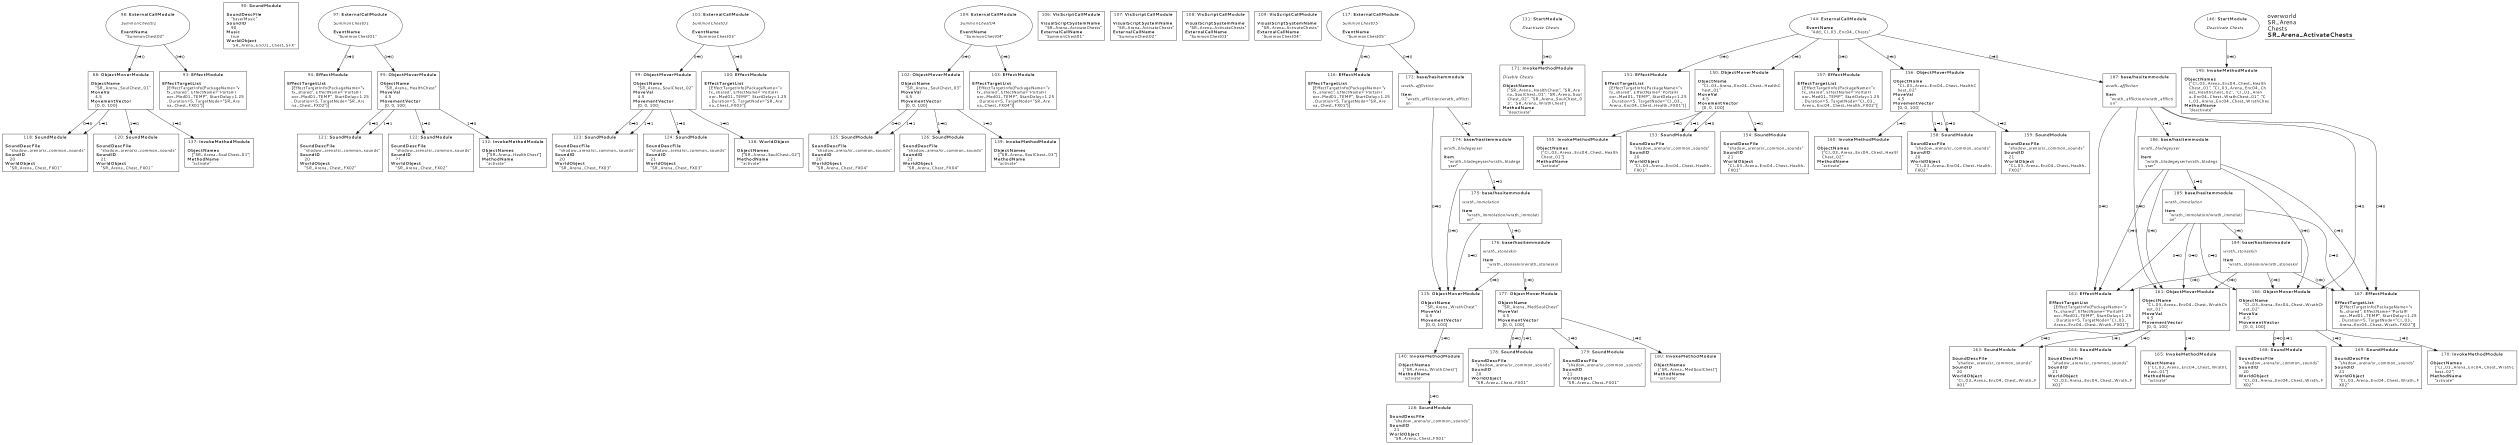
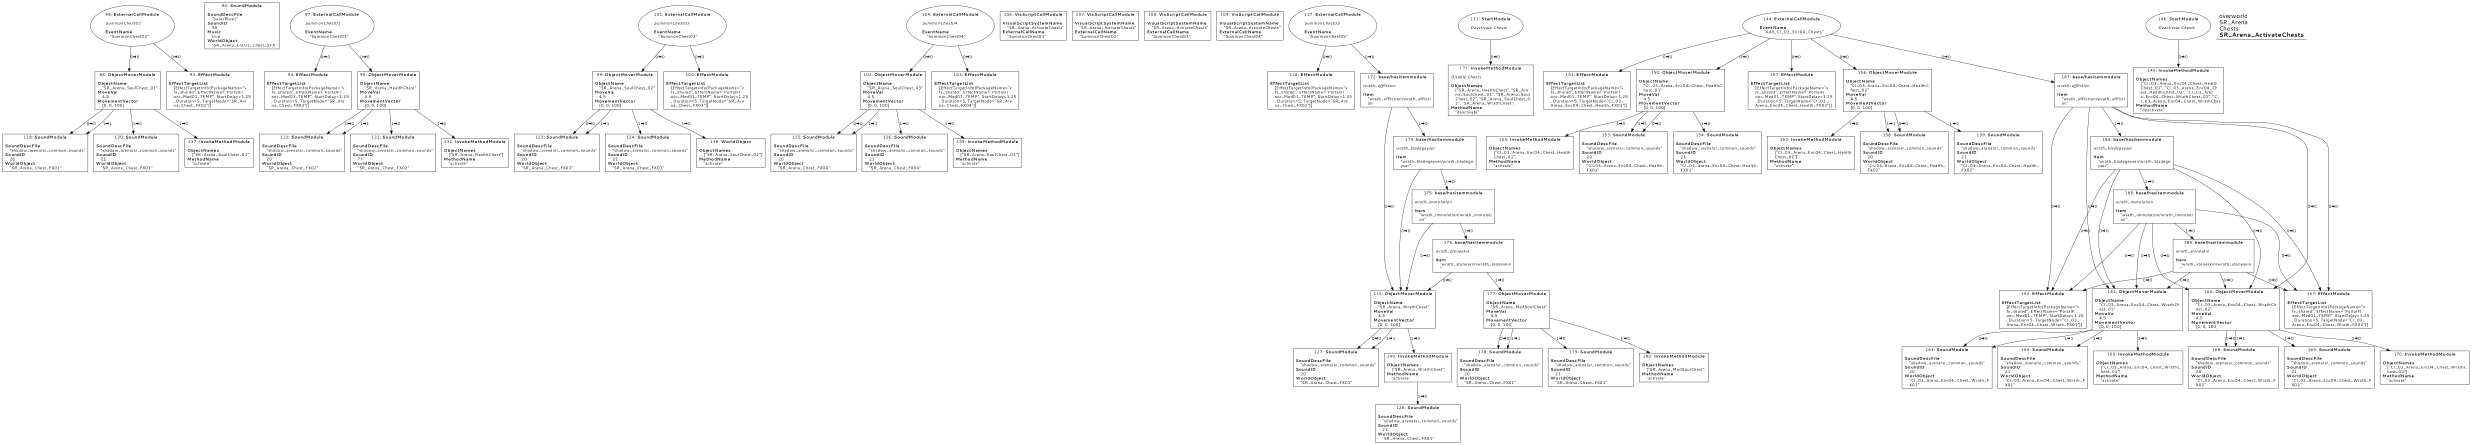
none -> (1336, 368)
